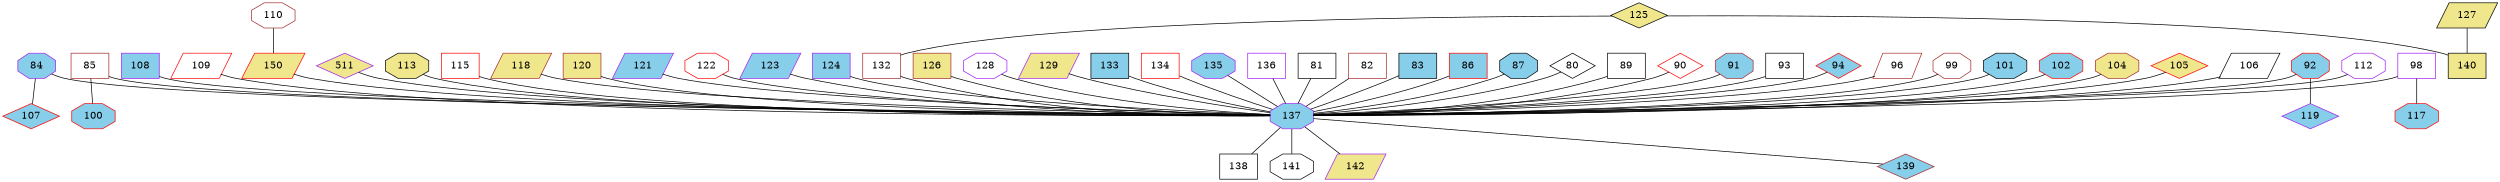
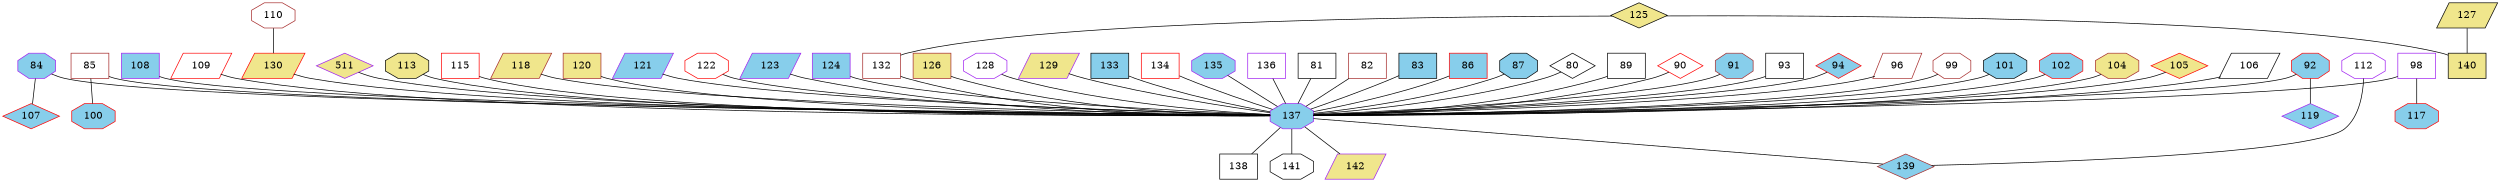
(273, 66) -> (273, 66)
(1831, 105) -> (2167, 156)
